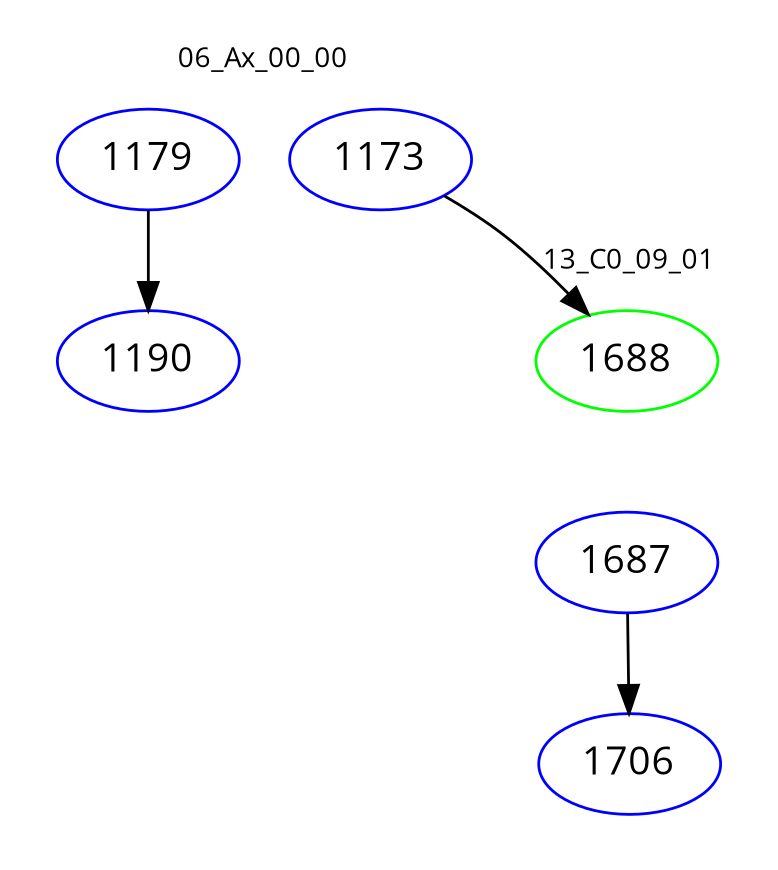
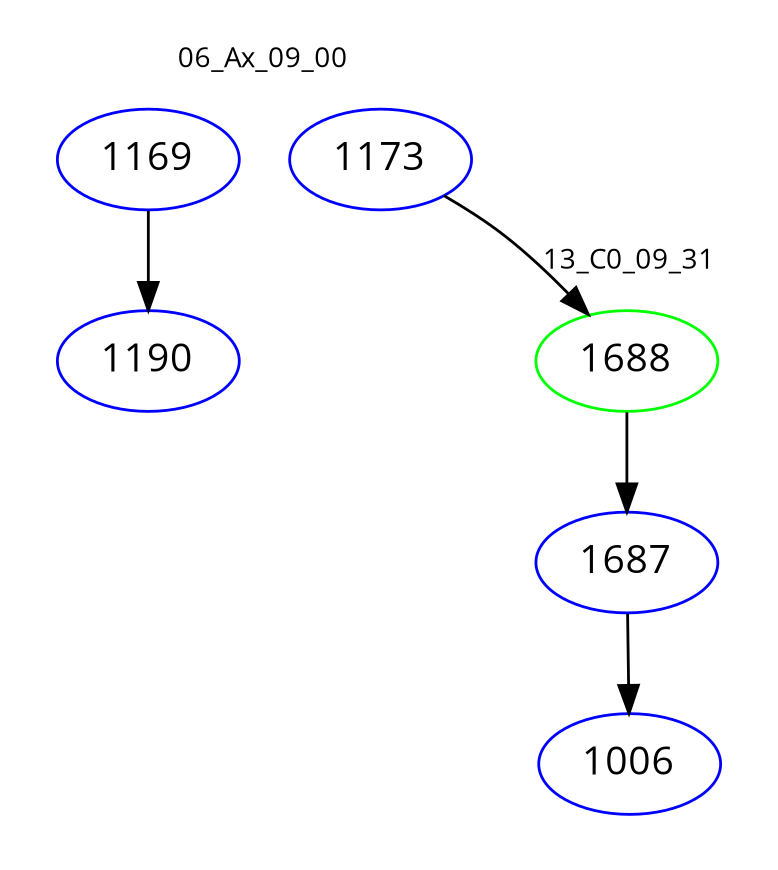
(263, 60) -> (263, 60)
(148, 160) -> (148, 160)
(630, 262) -> (630, 262)
none -> (627, 448)
(630, 764) -> (630, 764)
